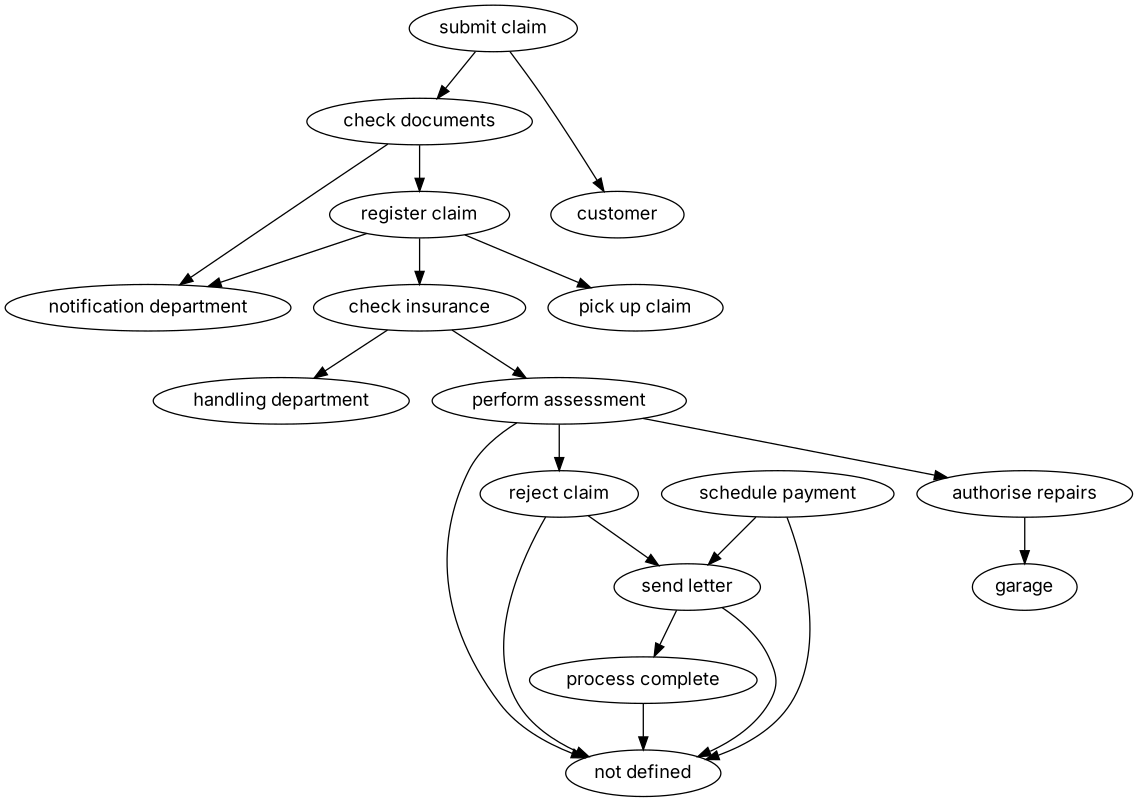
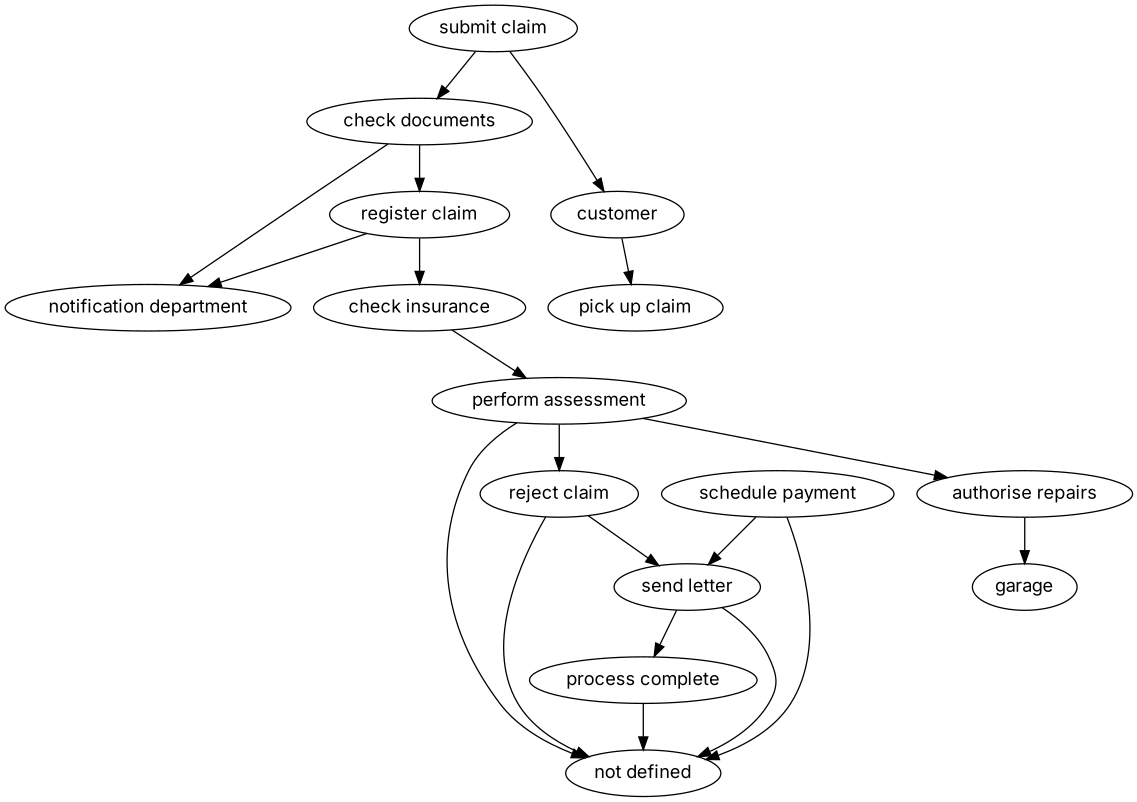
(522, 259) -> (625, 255)
(281, 401) -> none
